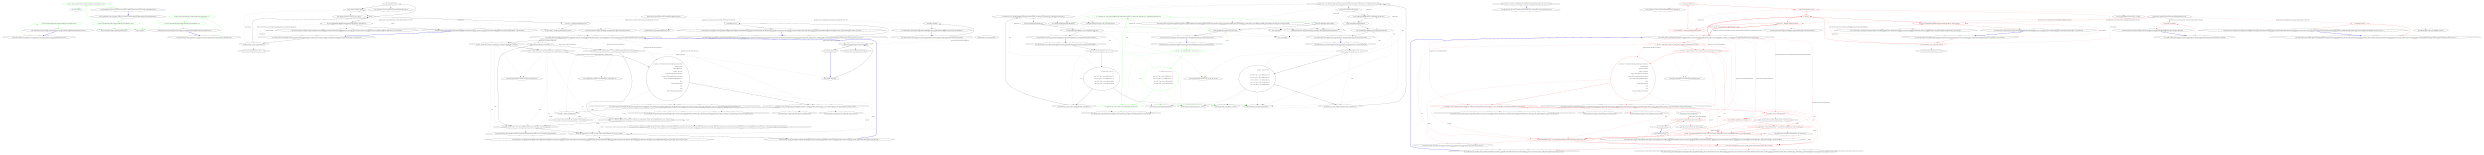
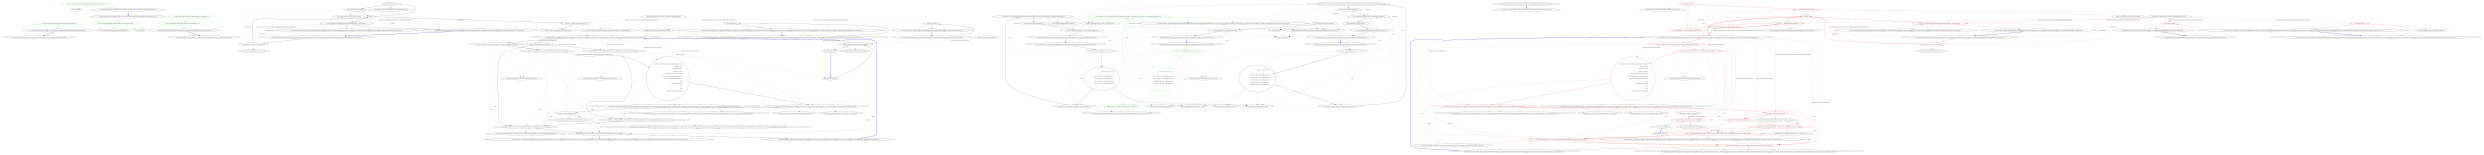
none -> (1745, 17)
